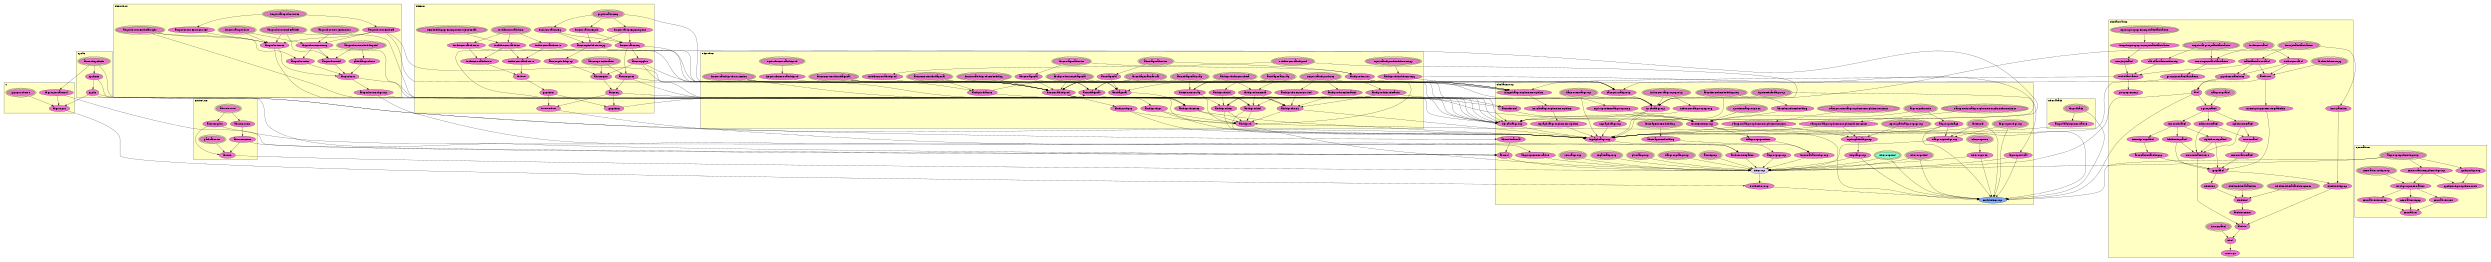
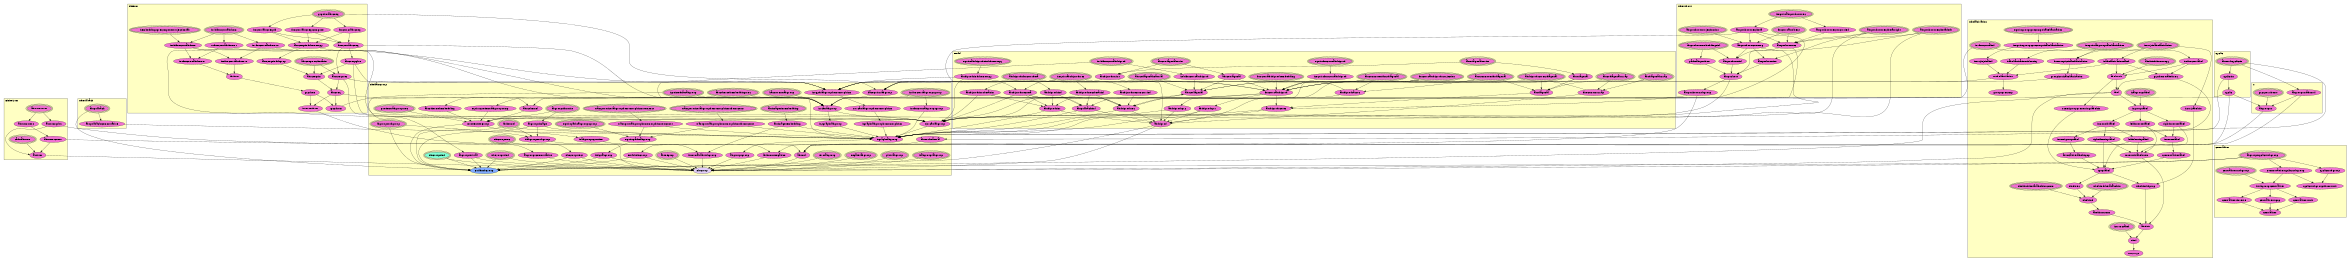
(237, 30) -> (1789, 30)
(708, 53) -> (958, 53)
(970, 82) -> (1194, 84)
(1253, 108) -> (1086, 108)
(1585, 114) -> (835, 133)
(1760, 177) -> (670, 163)
